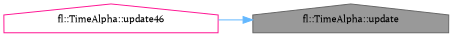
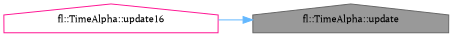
(111, 20) -> (111, 20)
